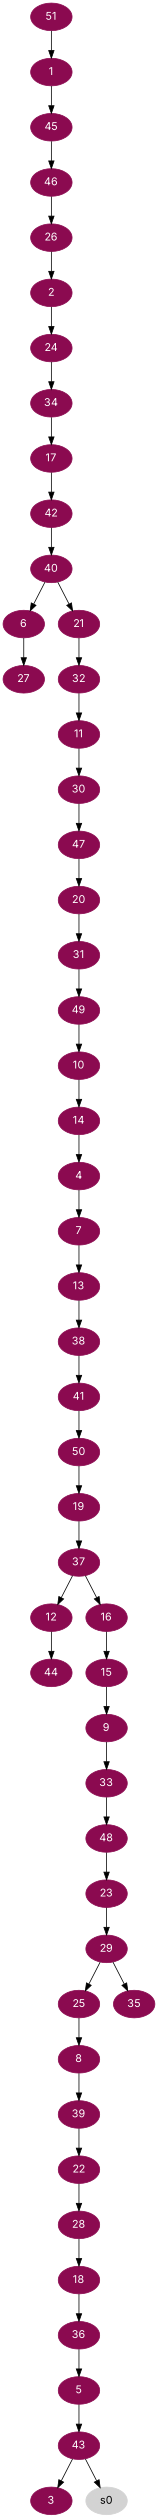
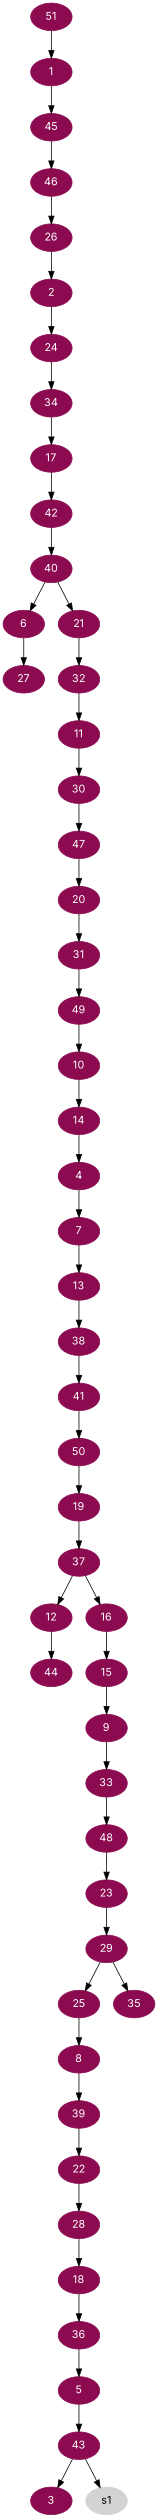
(107, 2501) -> (107, 2501)
